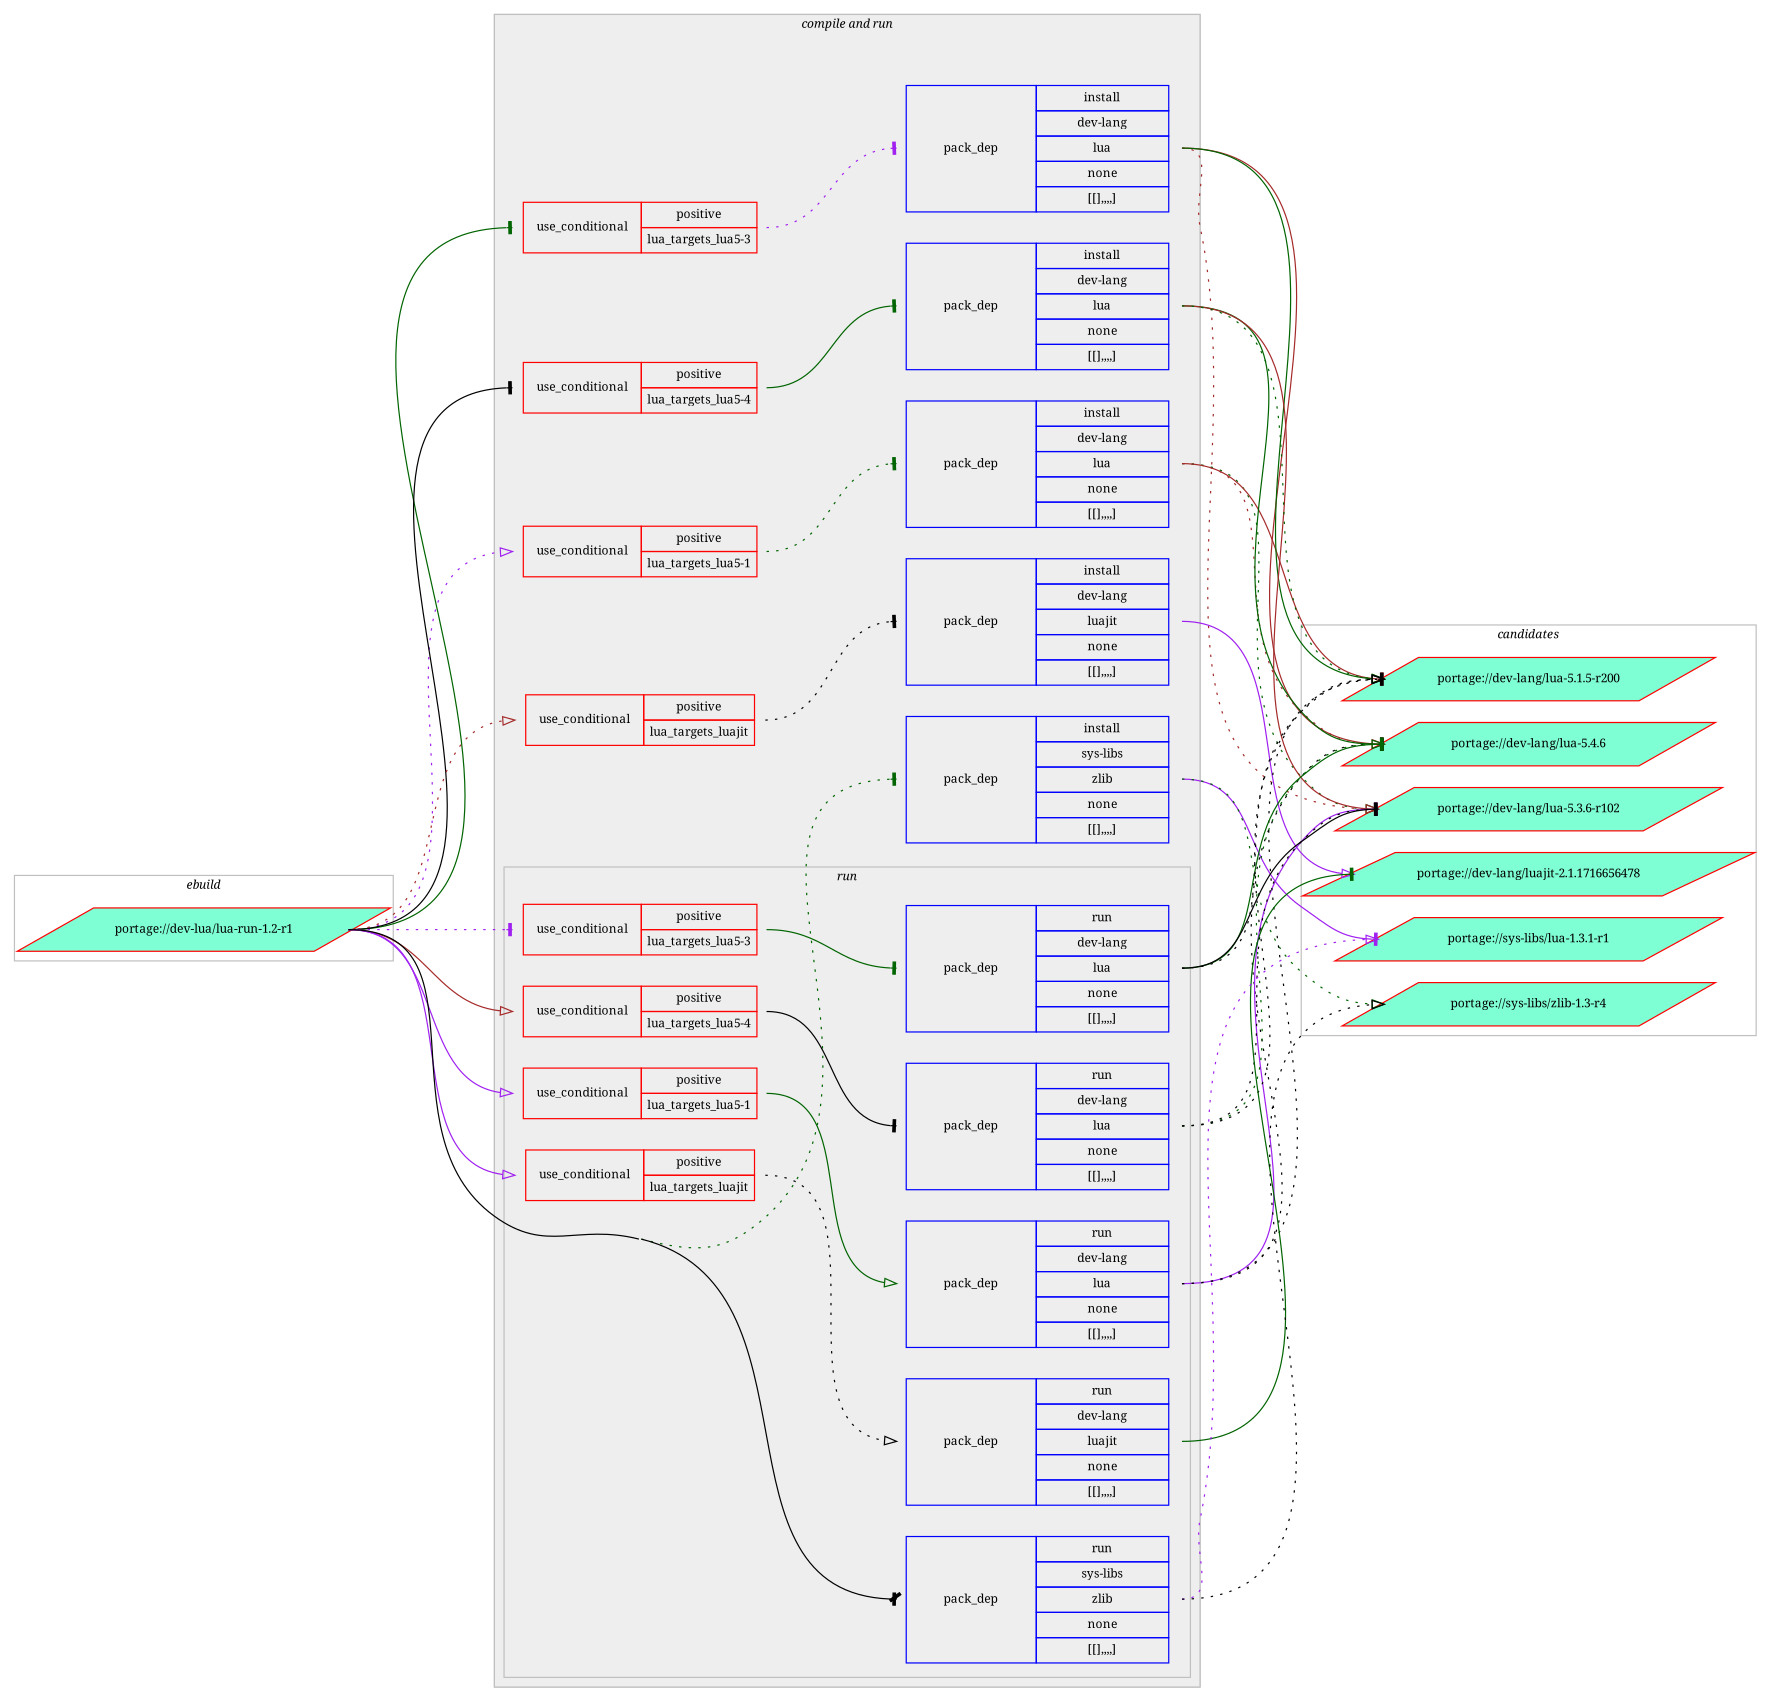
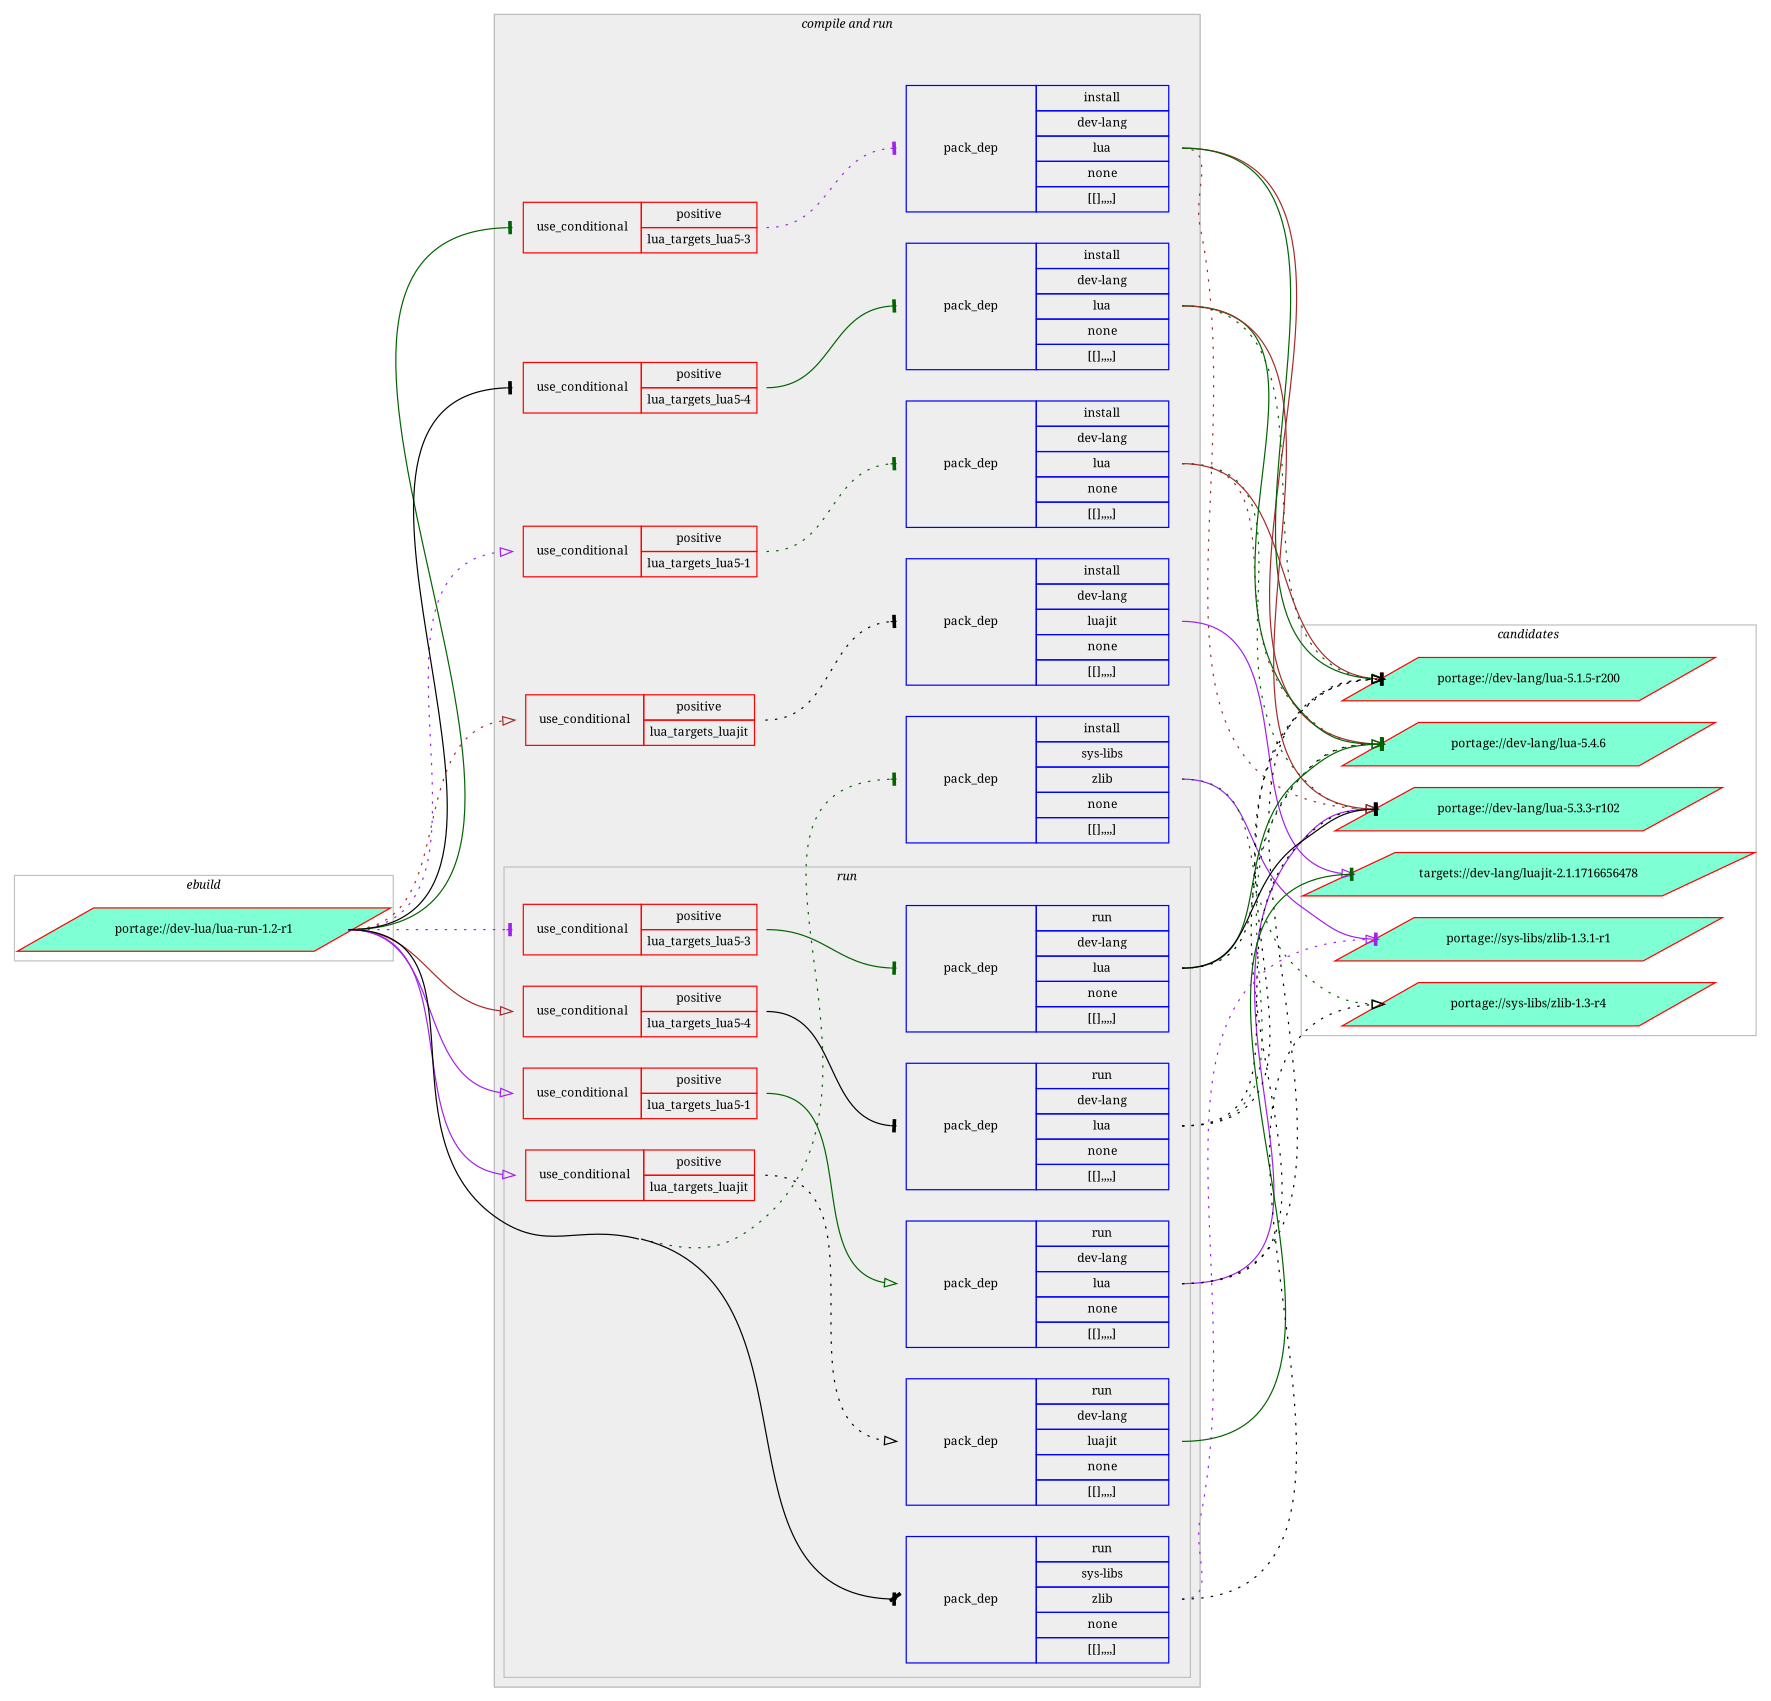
(1529, 809) -> (1529, 809)
(1529, 874) -> (1529, 874)
(1529, 939) -> (1529, 939)
